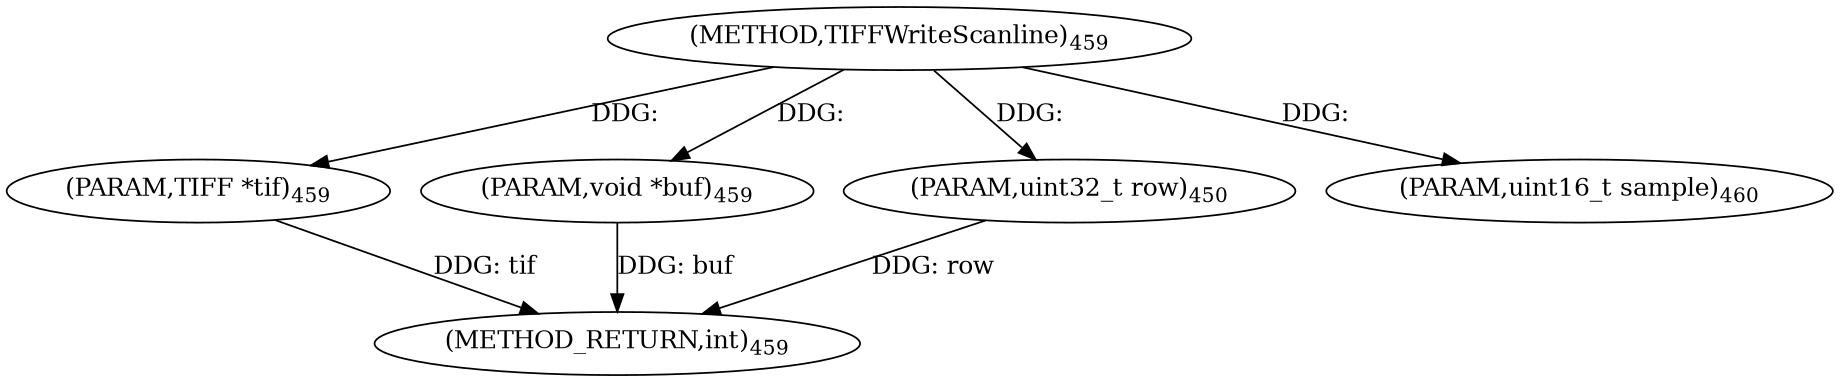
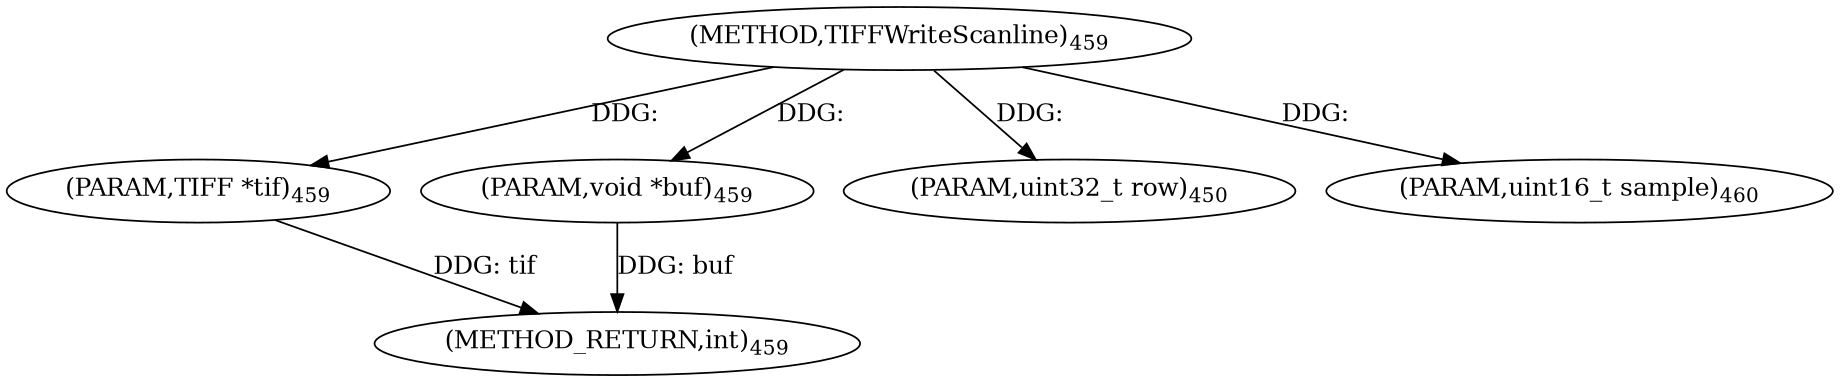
(852, 264) -> none
